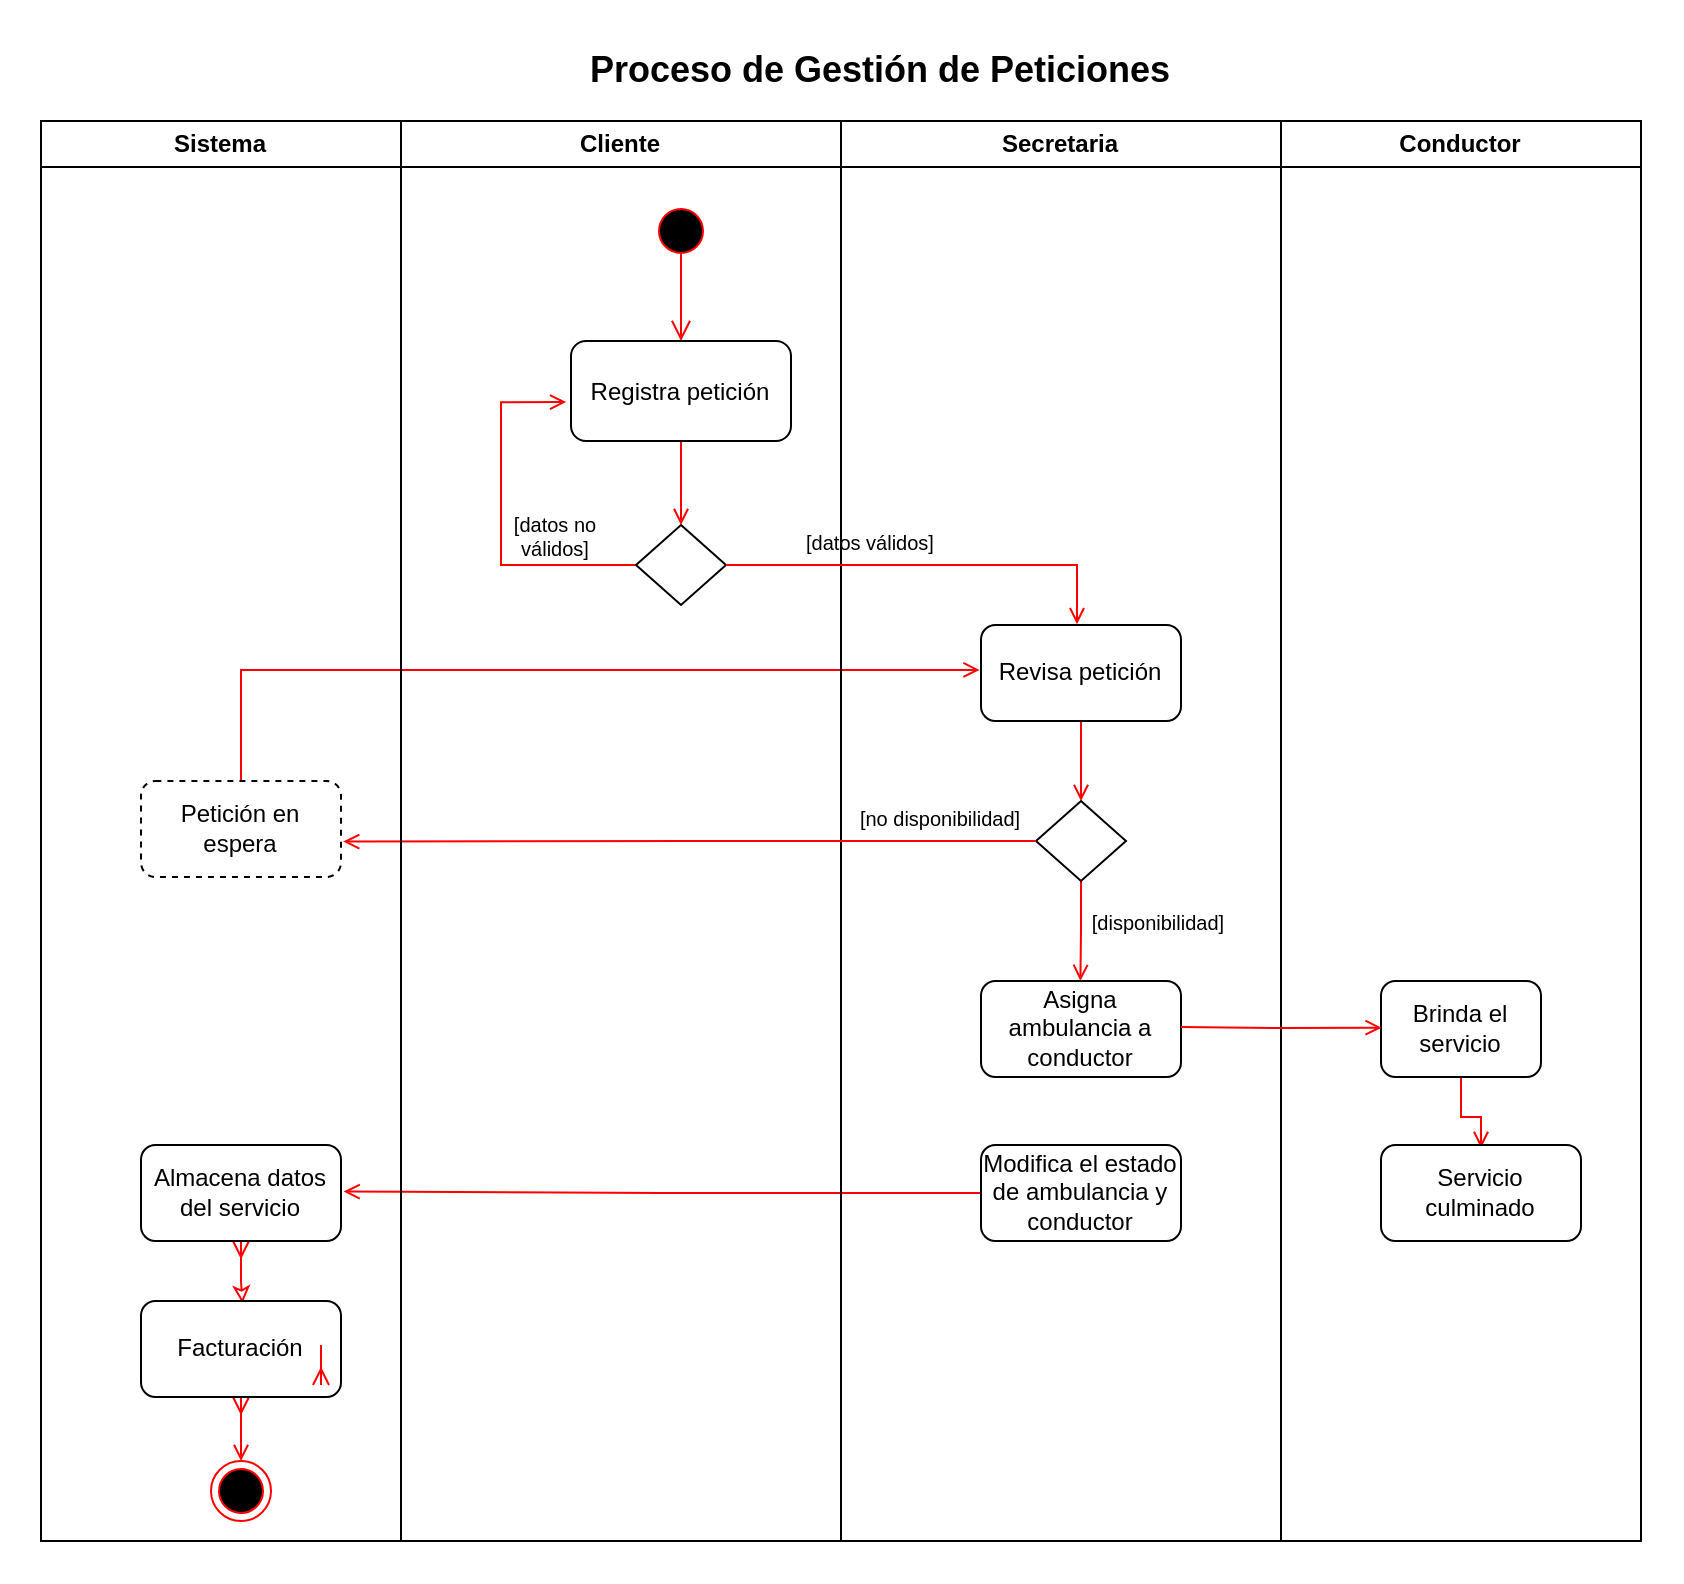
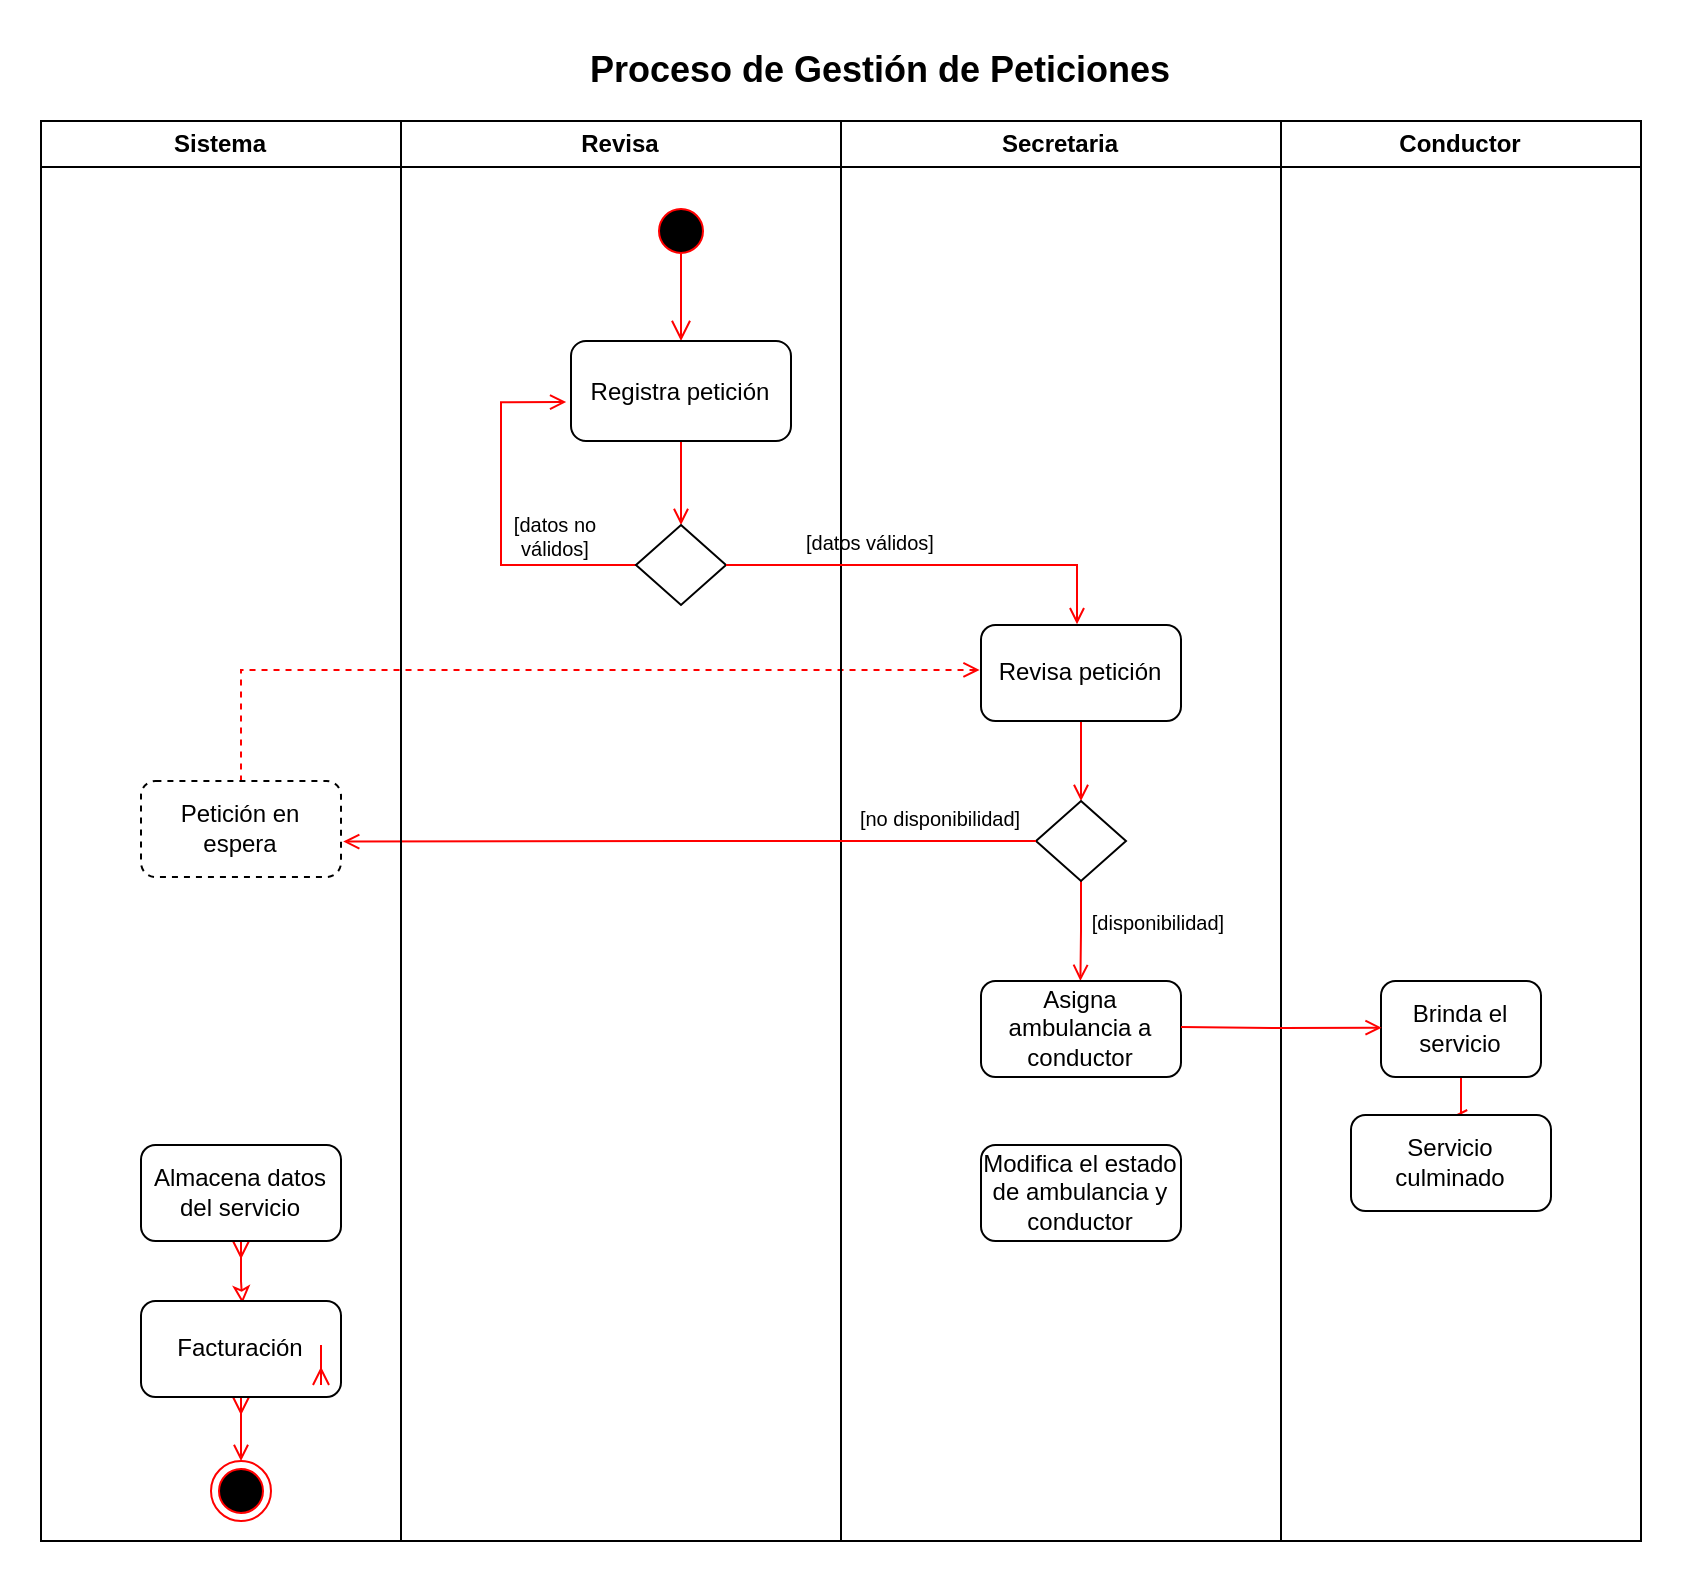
(621, 145) -> (621, 145)
(621, 670) -> (621, 670)
(622, 1193) -> none
(1481, 1193) -> (1451, 1163)
